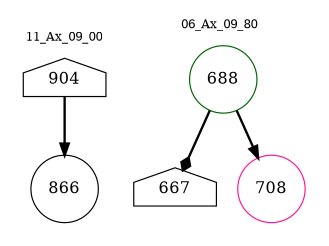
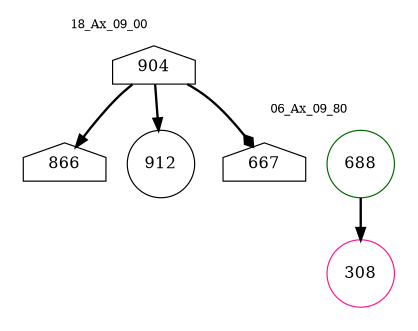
(65, 38) -> (109, 25)
(199, 134) -> (221, 109)
none -> (161, 164)
(65, 189) -> (65, 164)
(271, 189) -> (361, 274)
